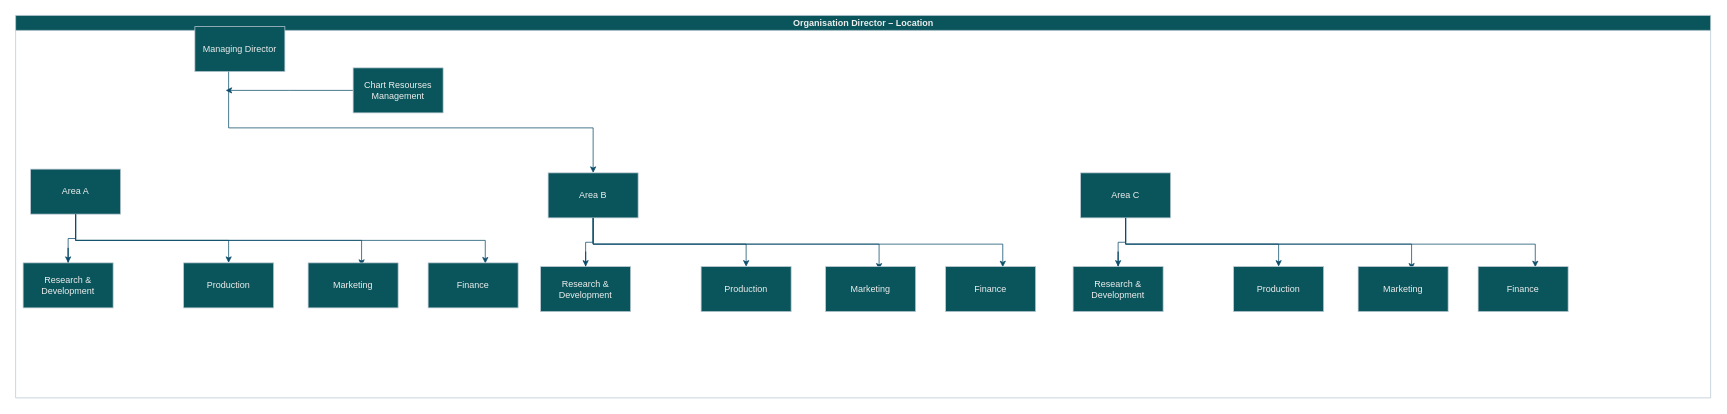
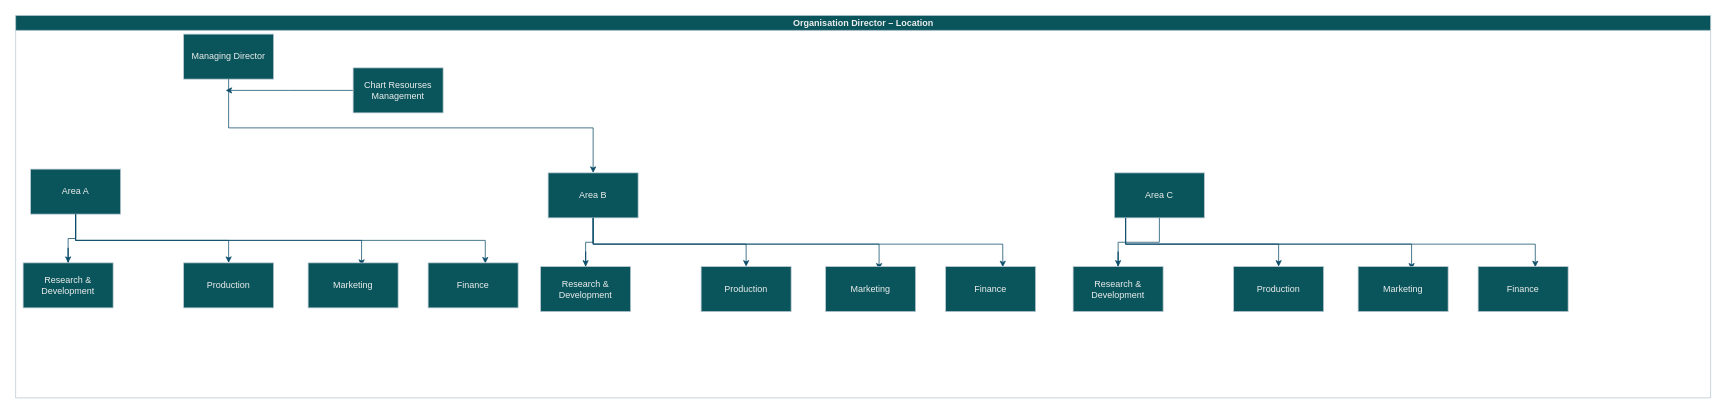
(240, 49) -> (228, 57)
(1125, 195) -> (1159, 195)
